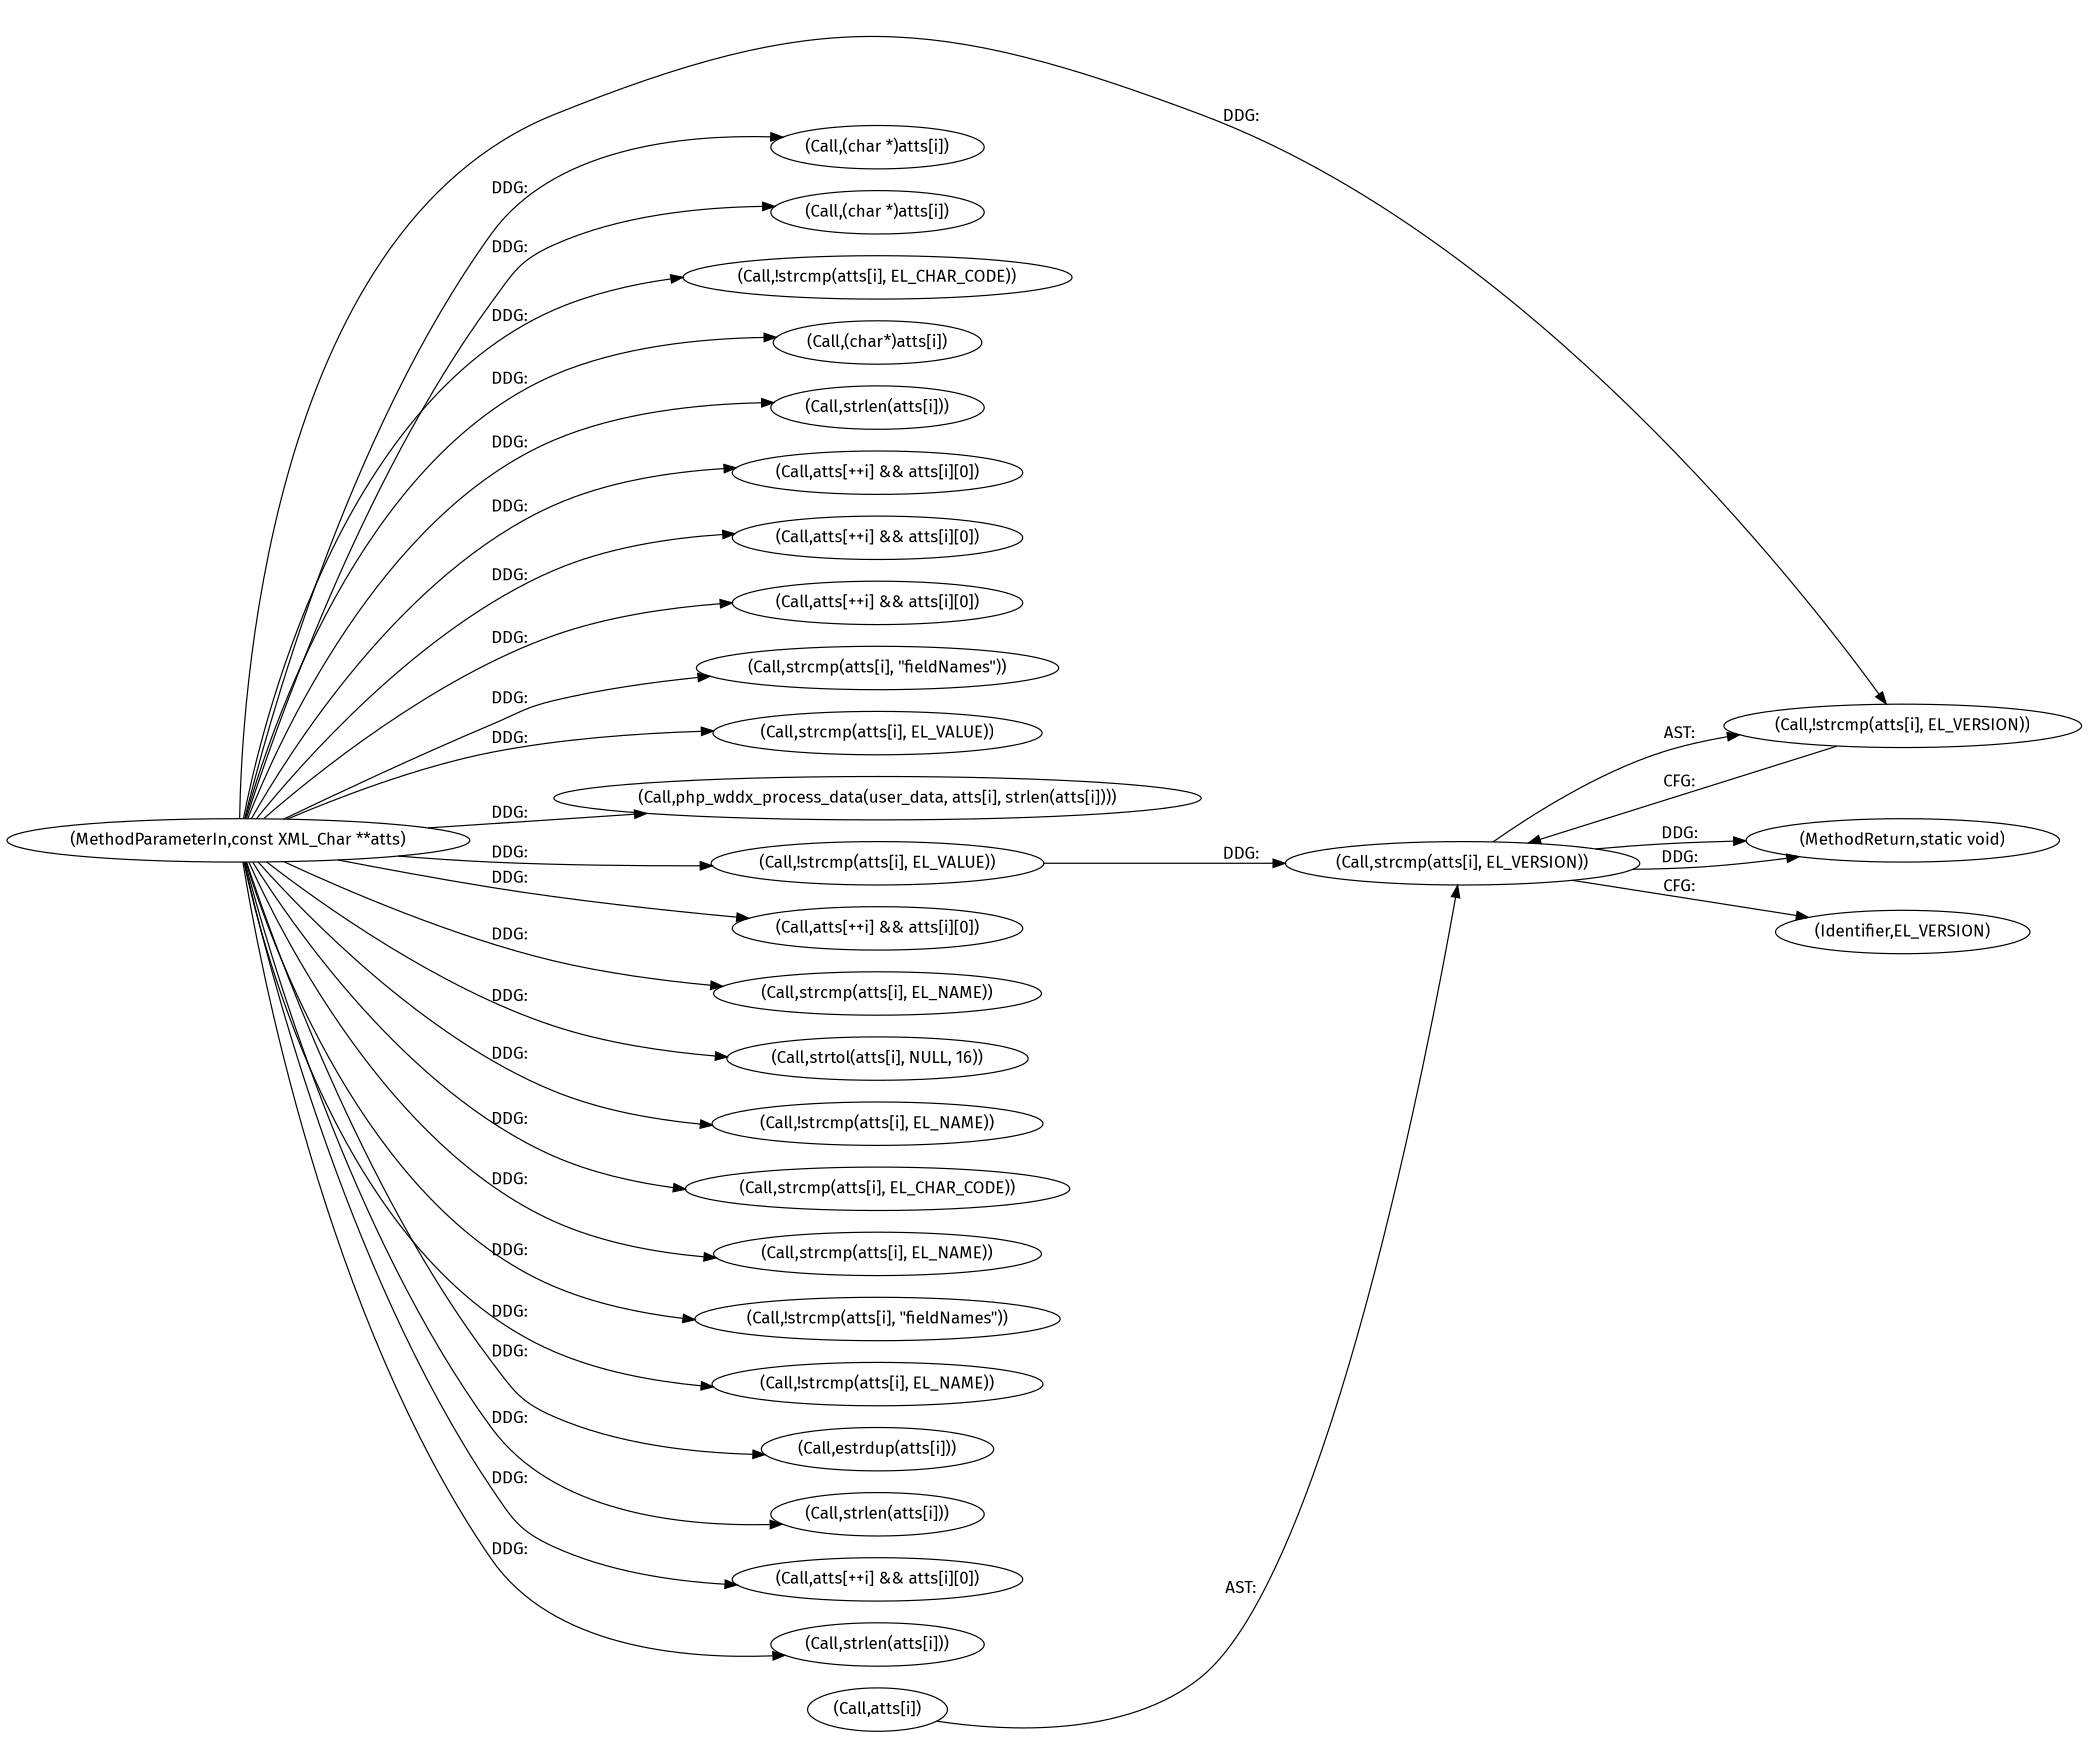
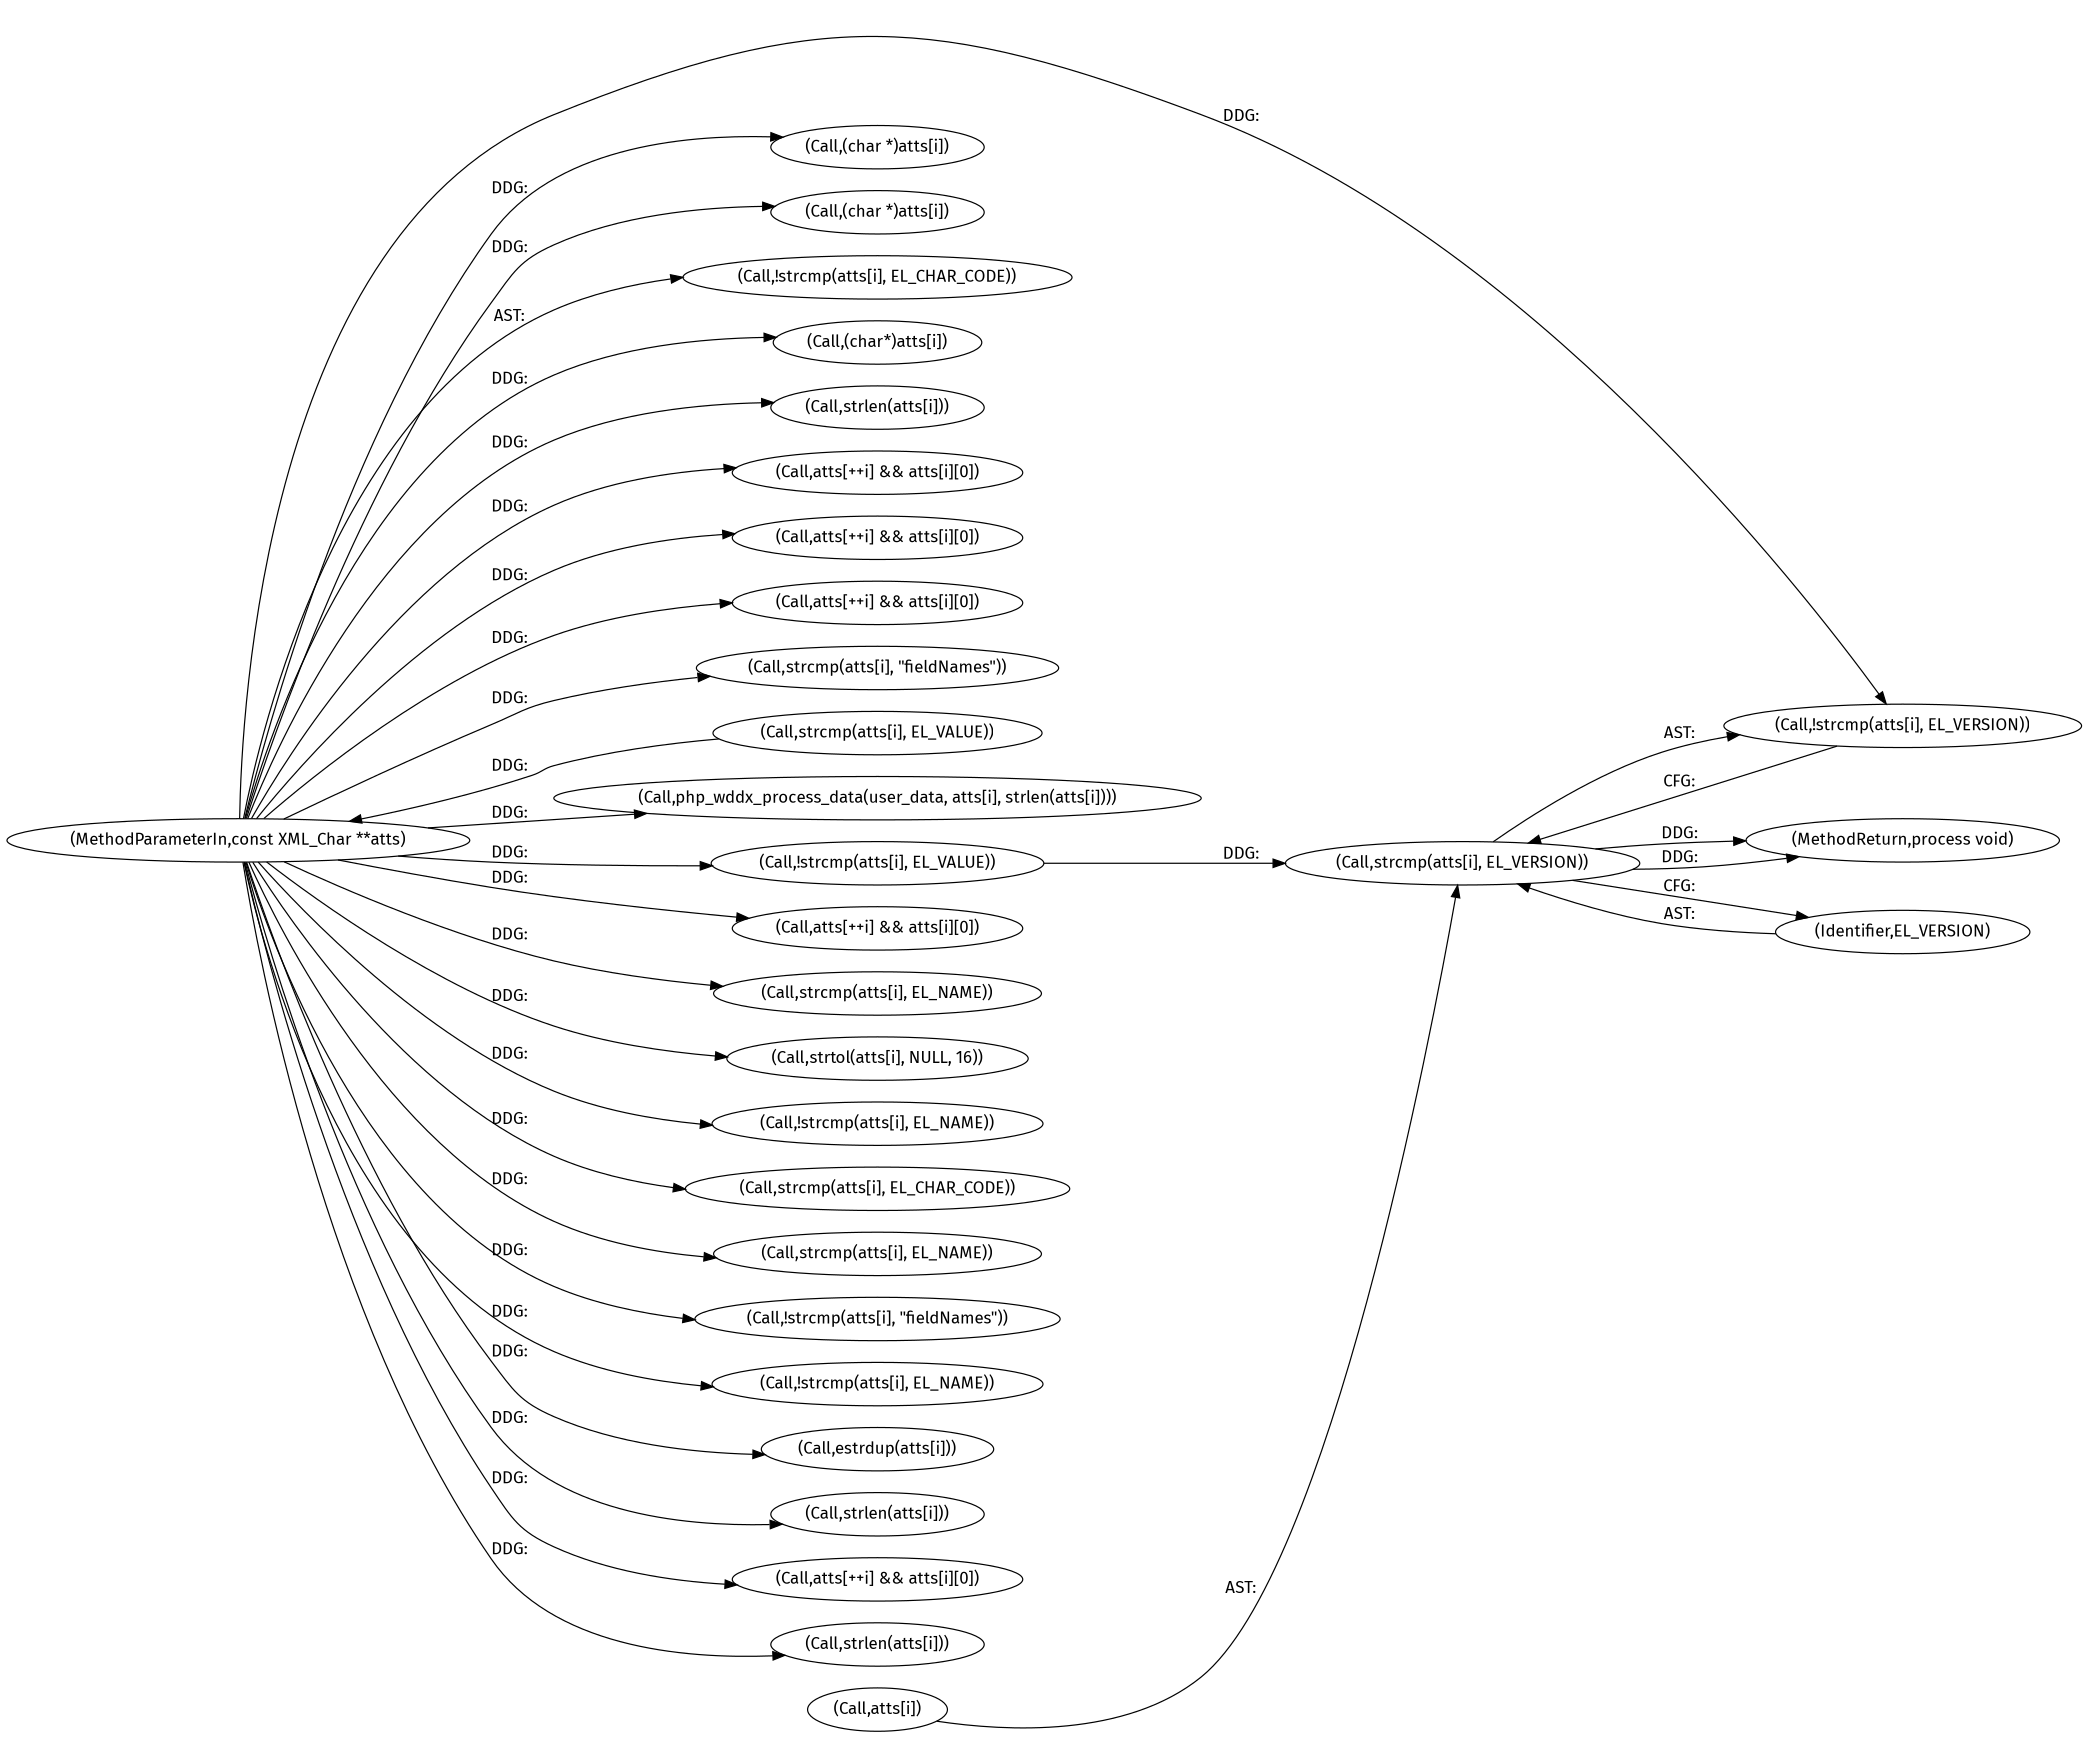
(512, 317) -> (512, 317)
(489, 753) -> (539, 773)
(1903, 840) -> (1903, 840)
none -> (1651, 922)
